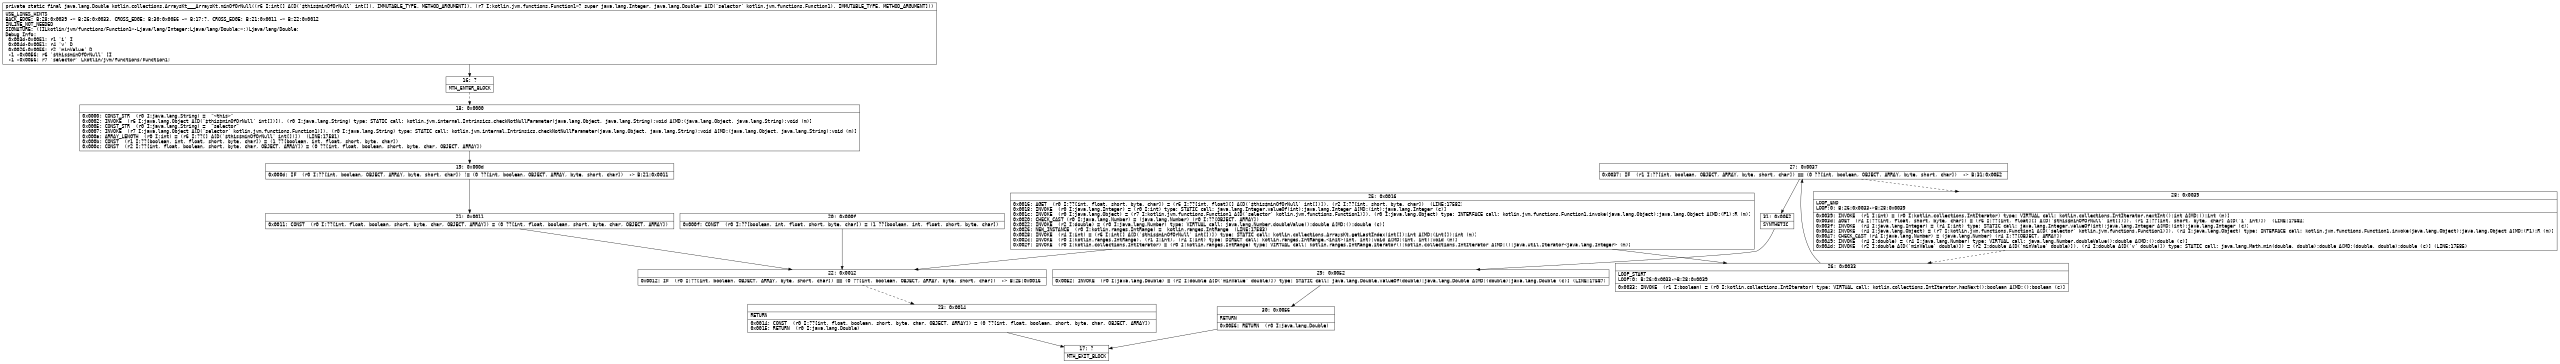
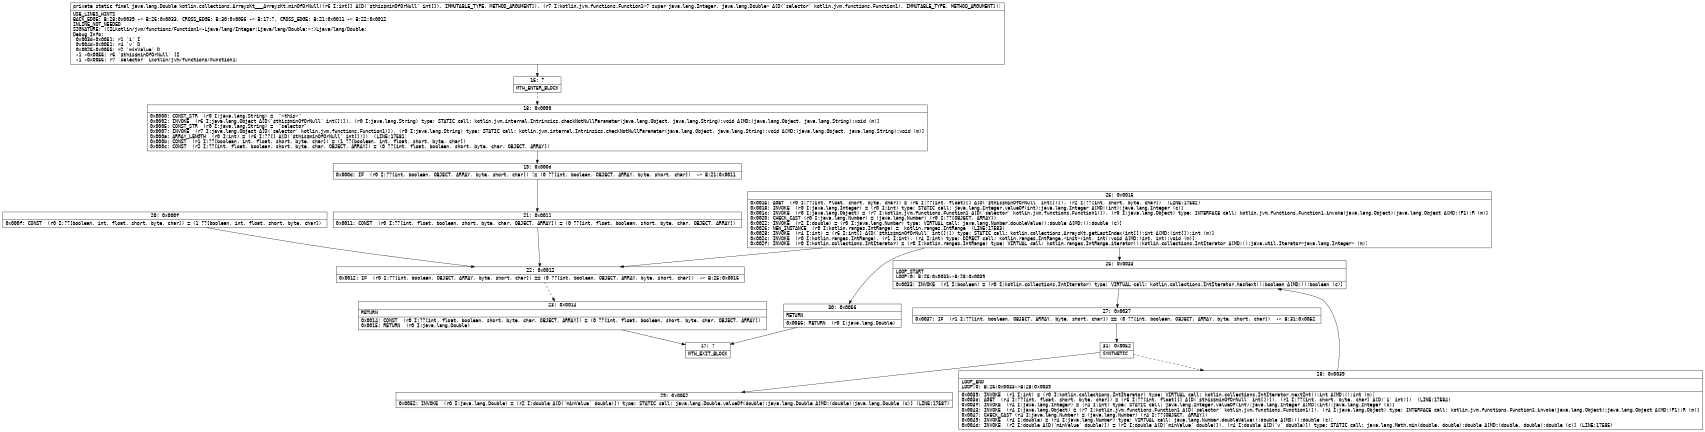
(1908, 185) -> (1167, 362)
(1968, 257) -> (1332, 313)
(1307, 295) -> (882, 266)
